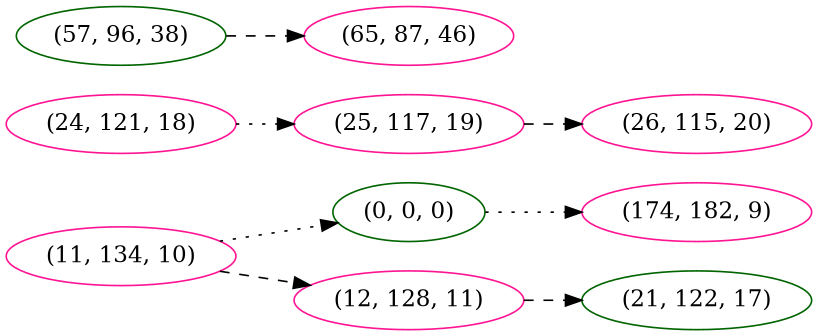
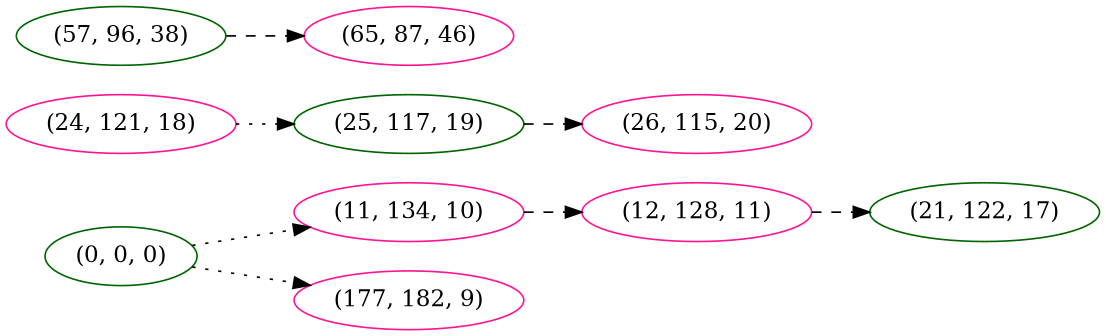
(409, 124) -> (409, 124)
(697, 212) -> (409, 300)
(271, 233) -> (243, 238)
